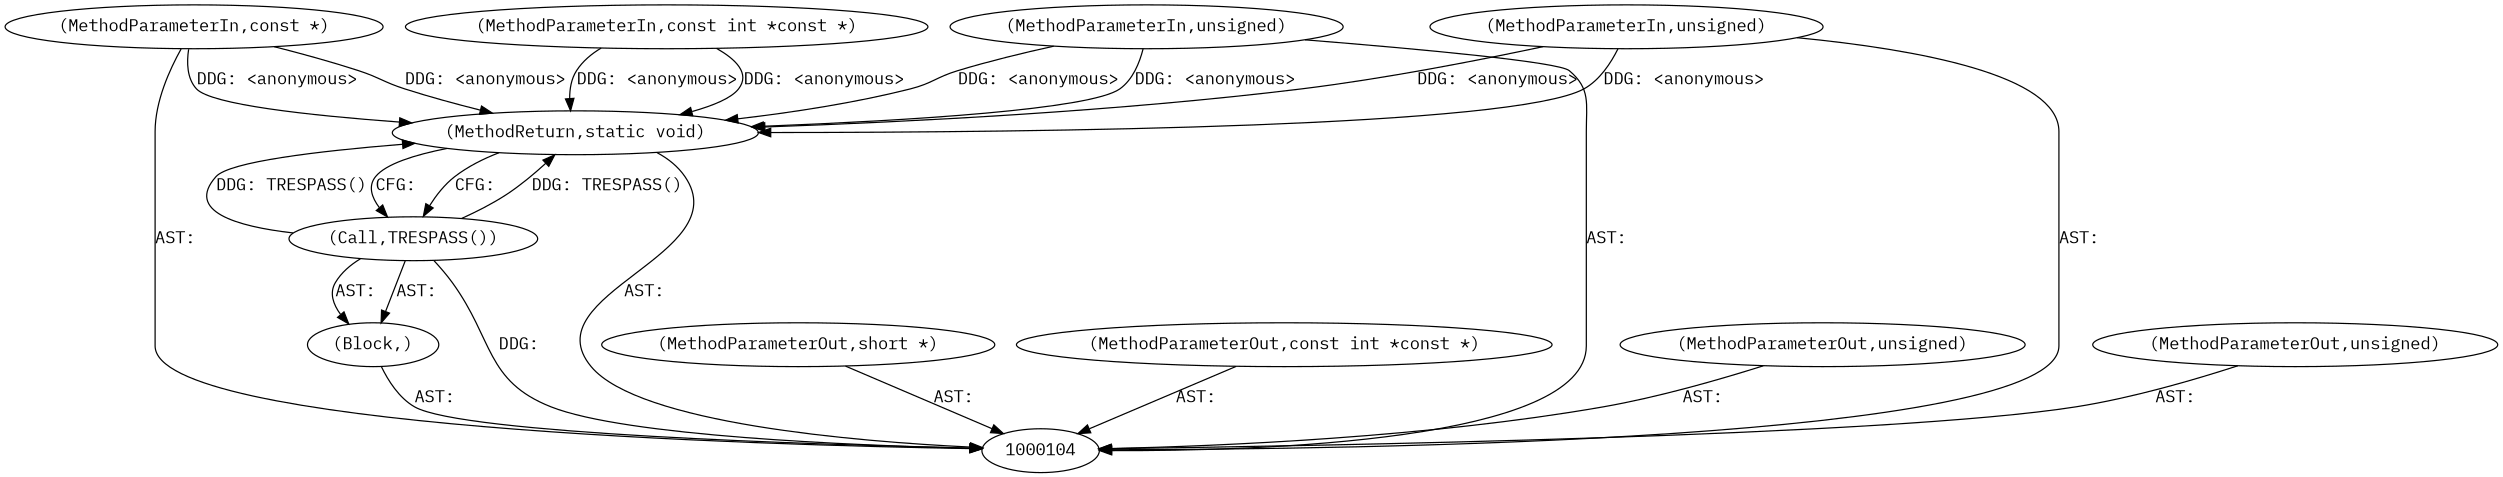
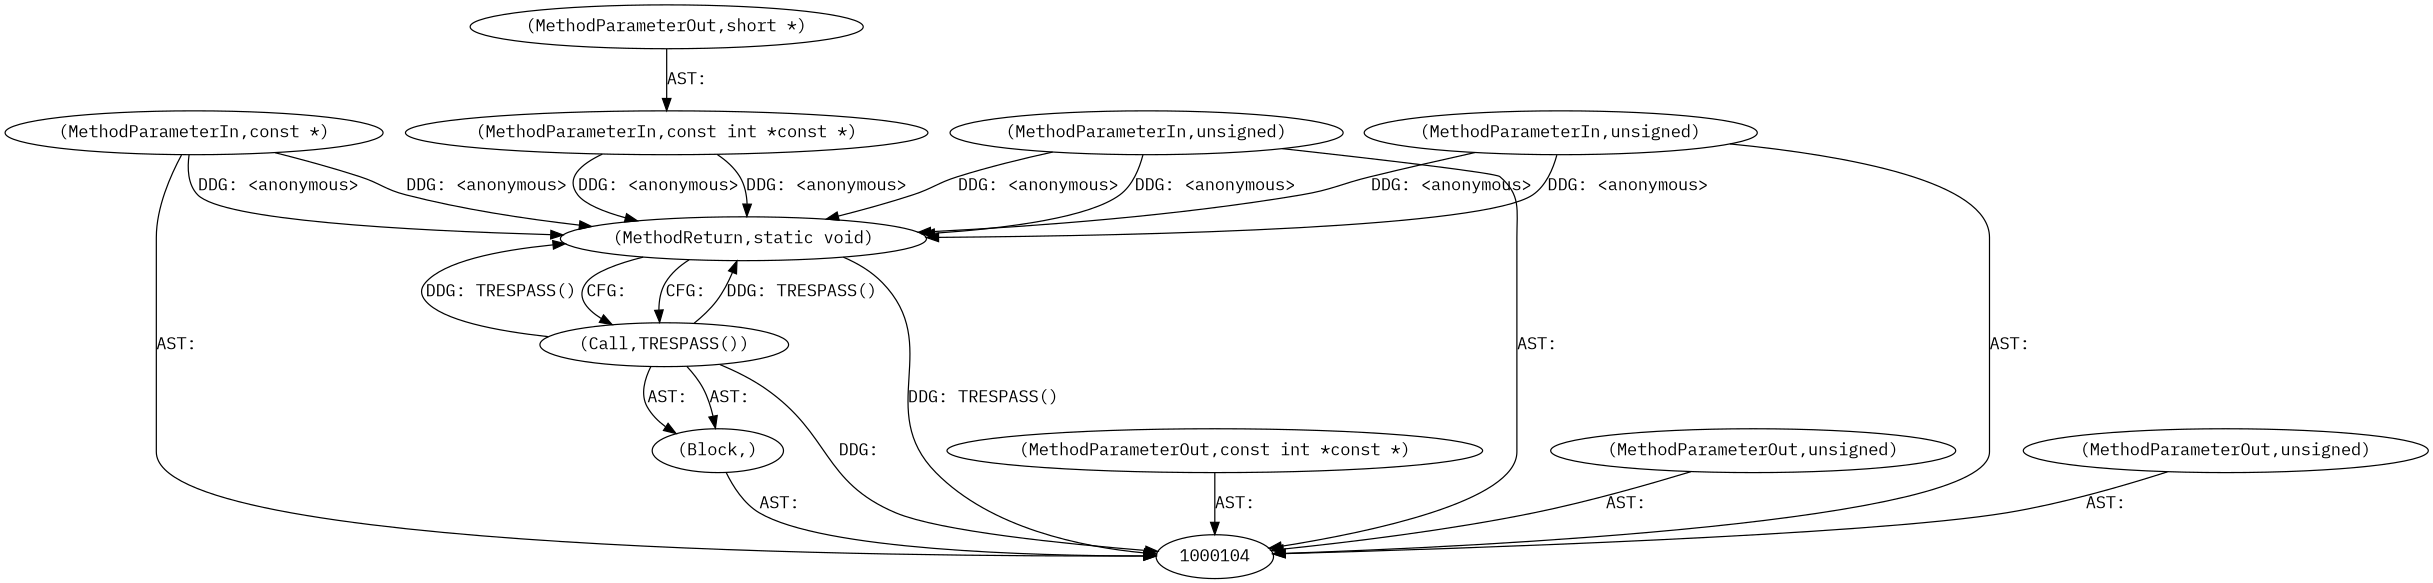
(650, 292) -> (983, 398)
(919, 397) -> (667, 74)
